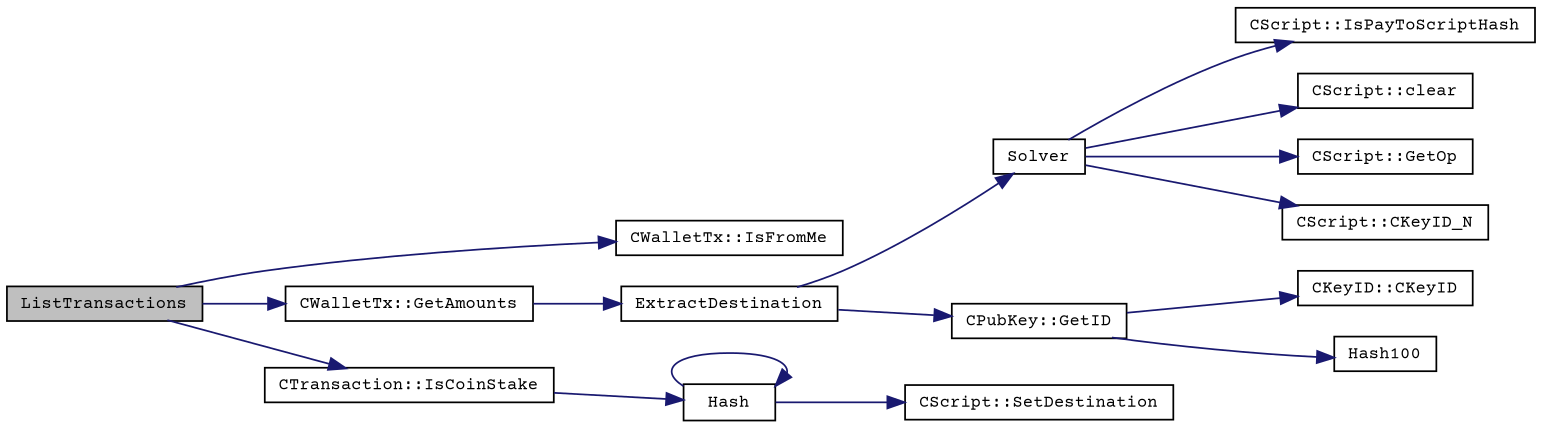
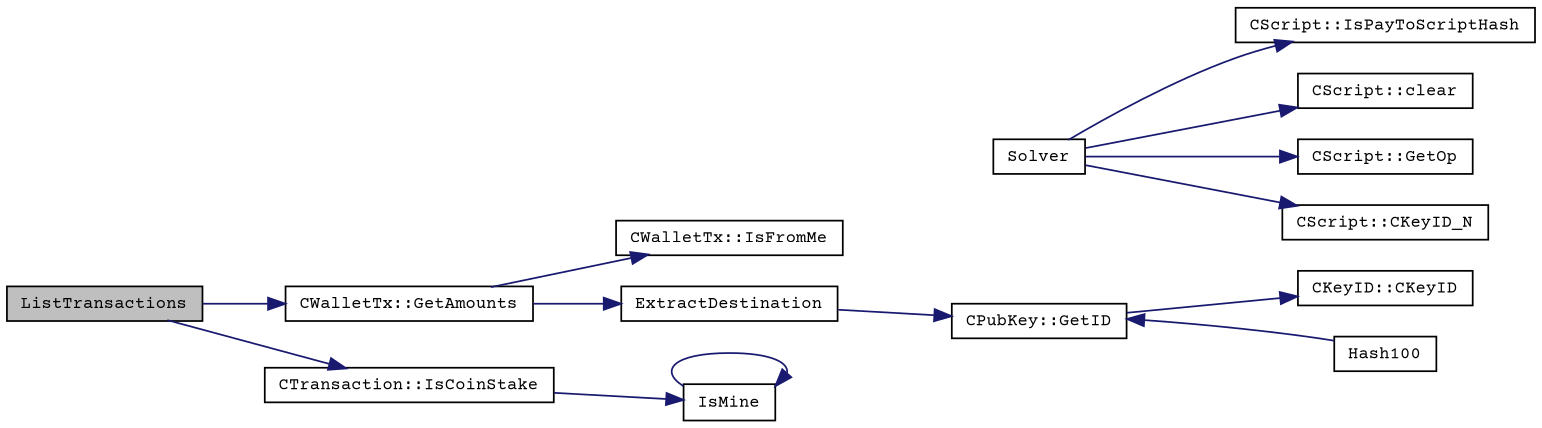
(901, 242) -> none
(386, 257) -> (561, 273)
(1214, 349) -> (1239, 329)
(729, 402) -> (729, 402)
(1039, 402) -> none
